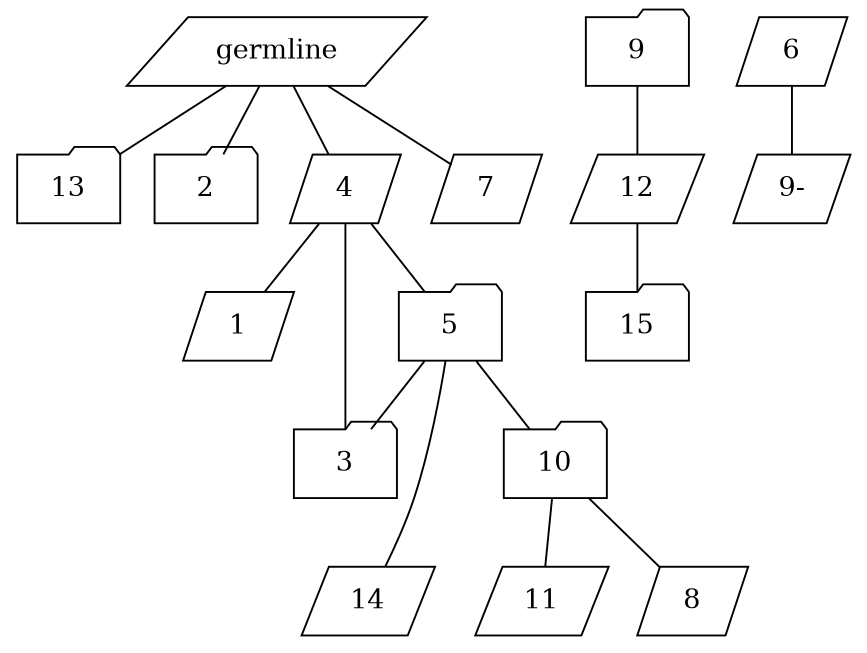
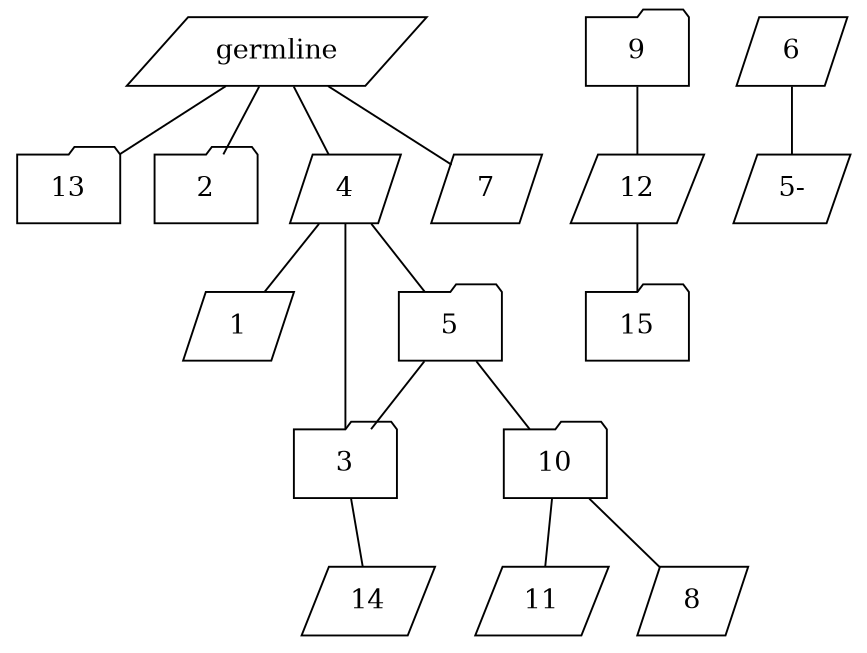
(792, 189) -> (792, 189)
(424, 466) -> (357, 533)
